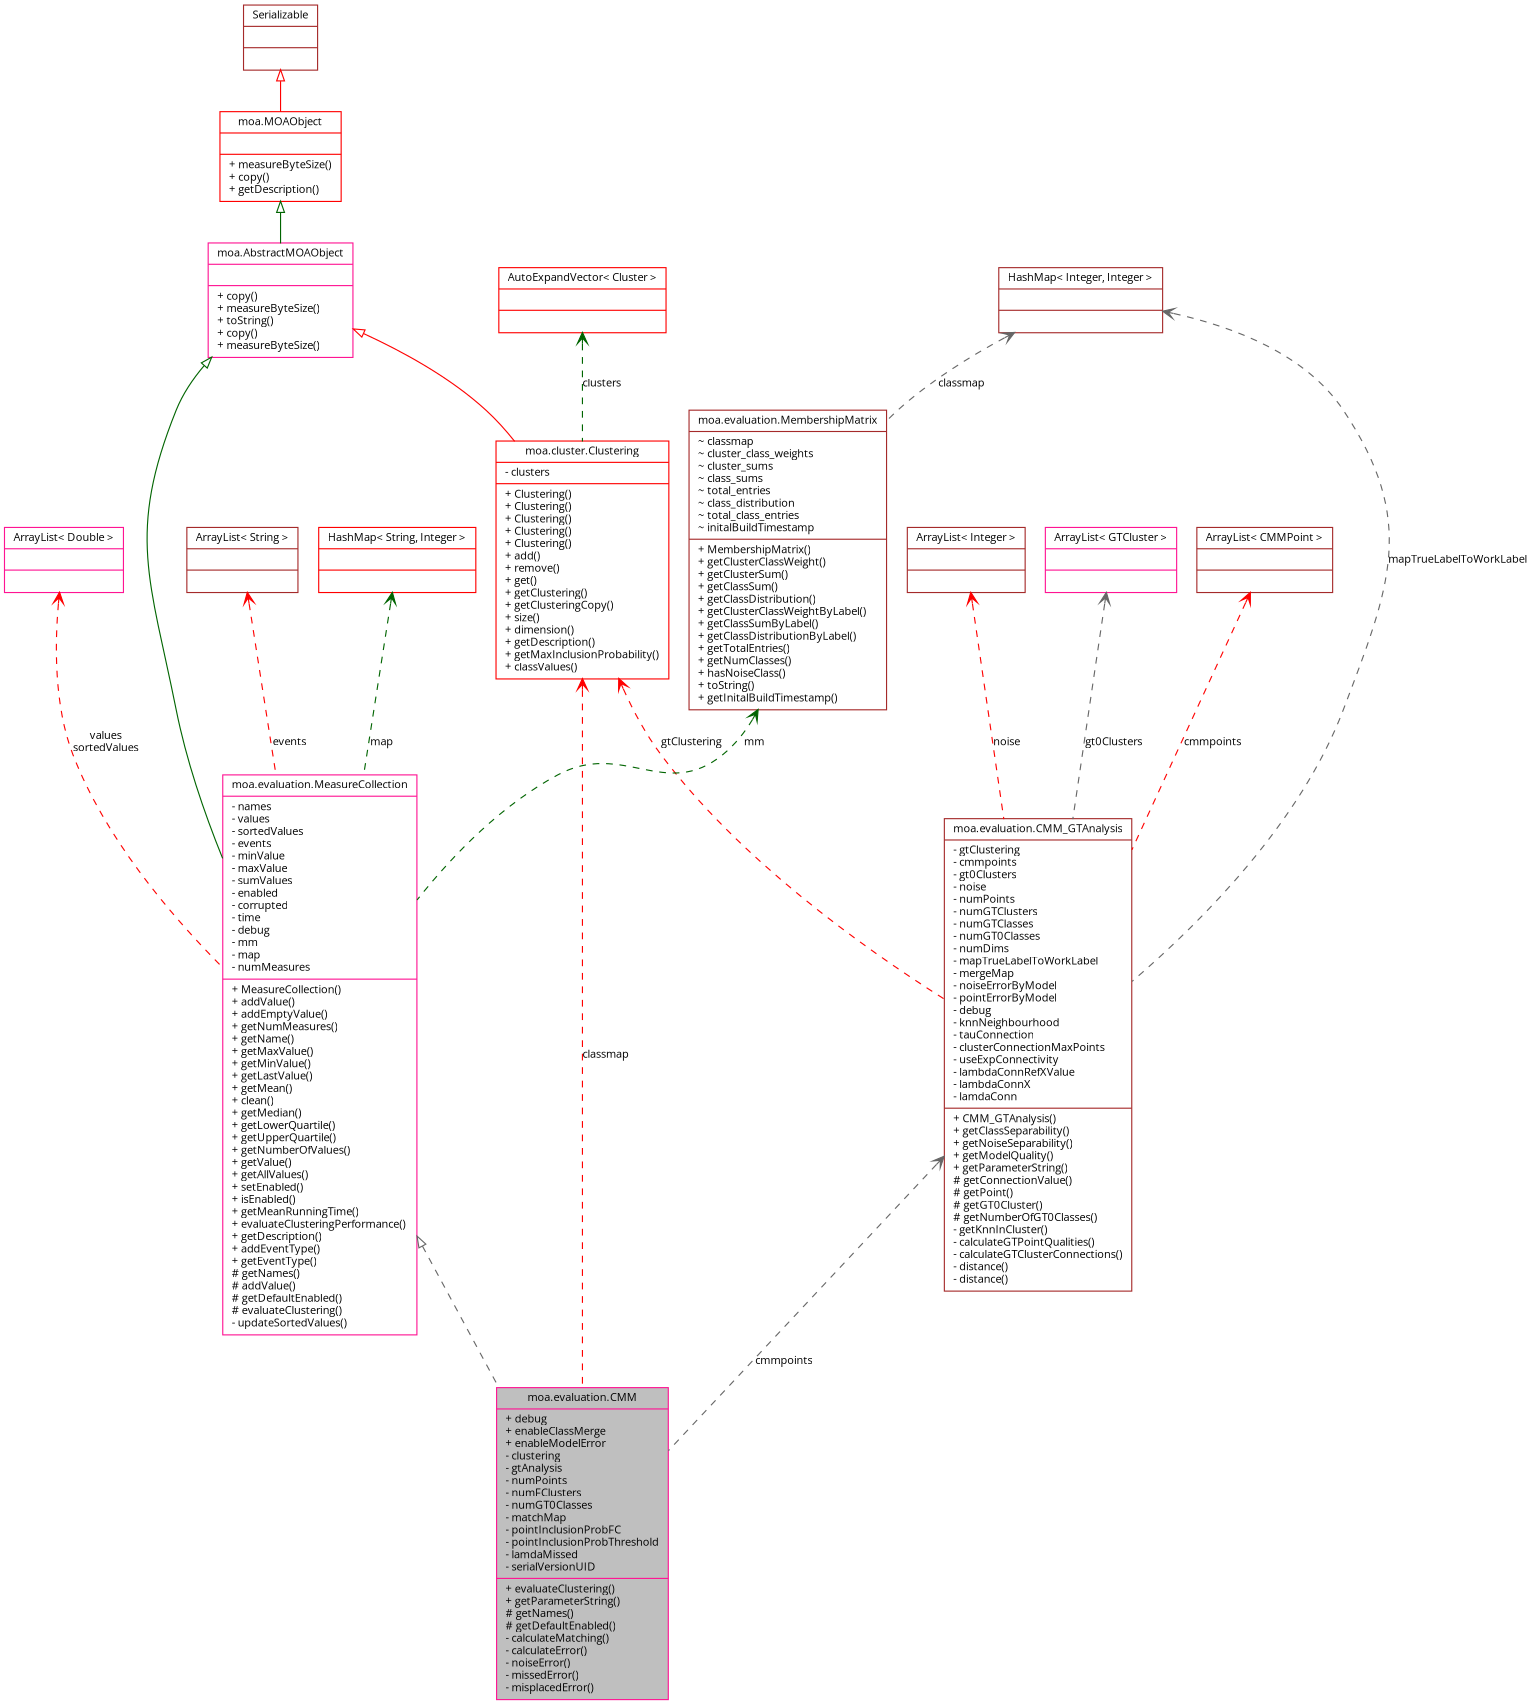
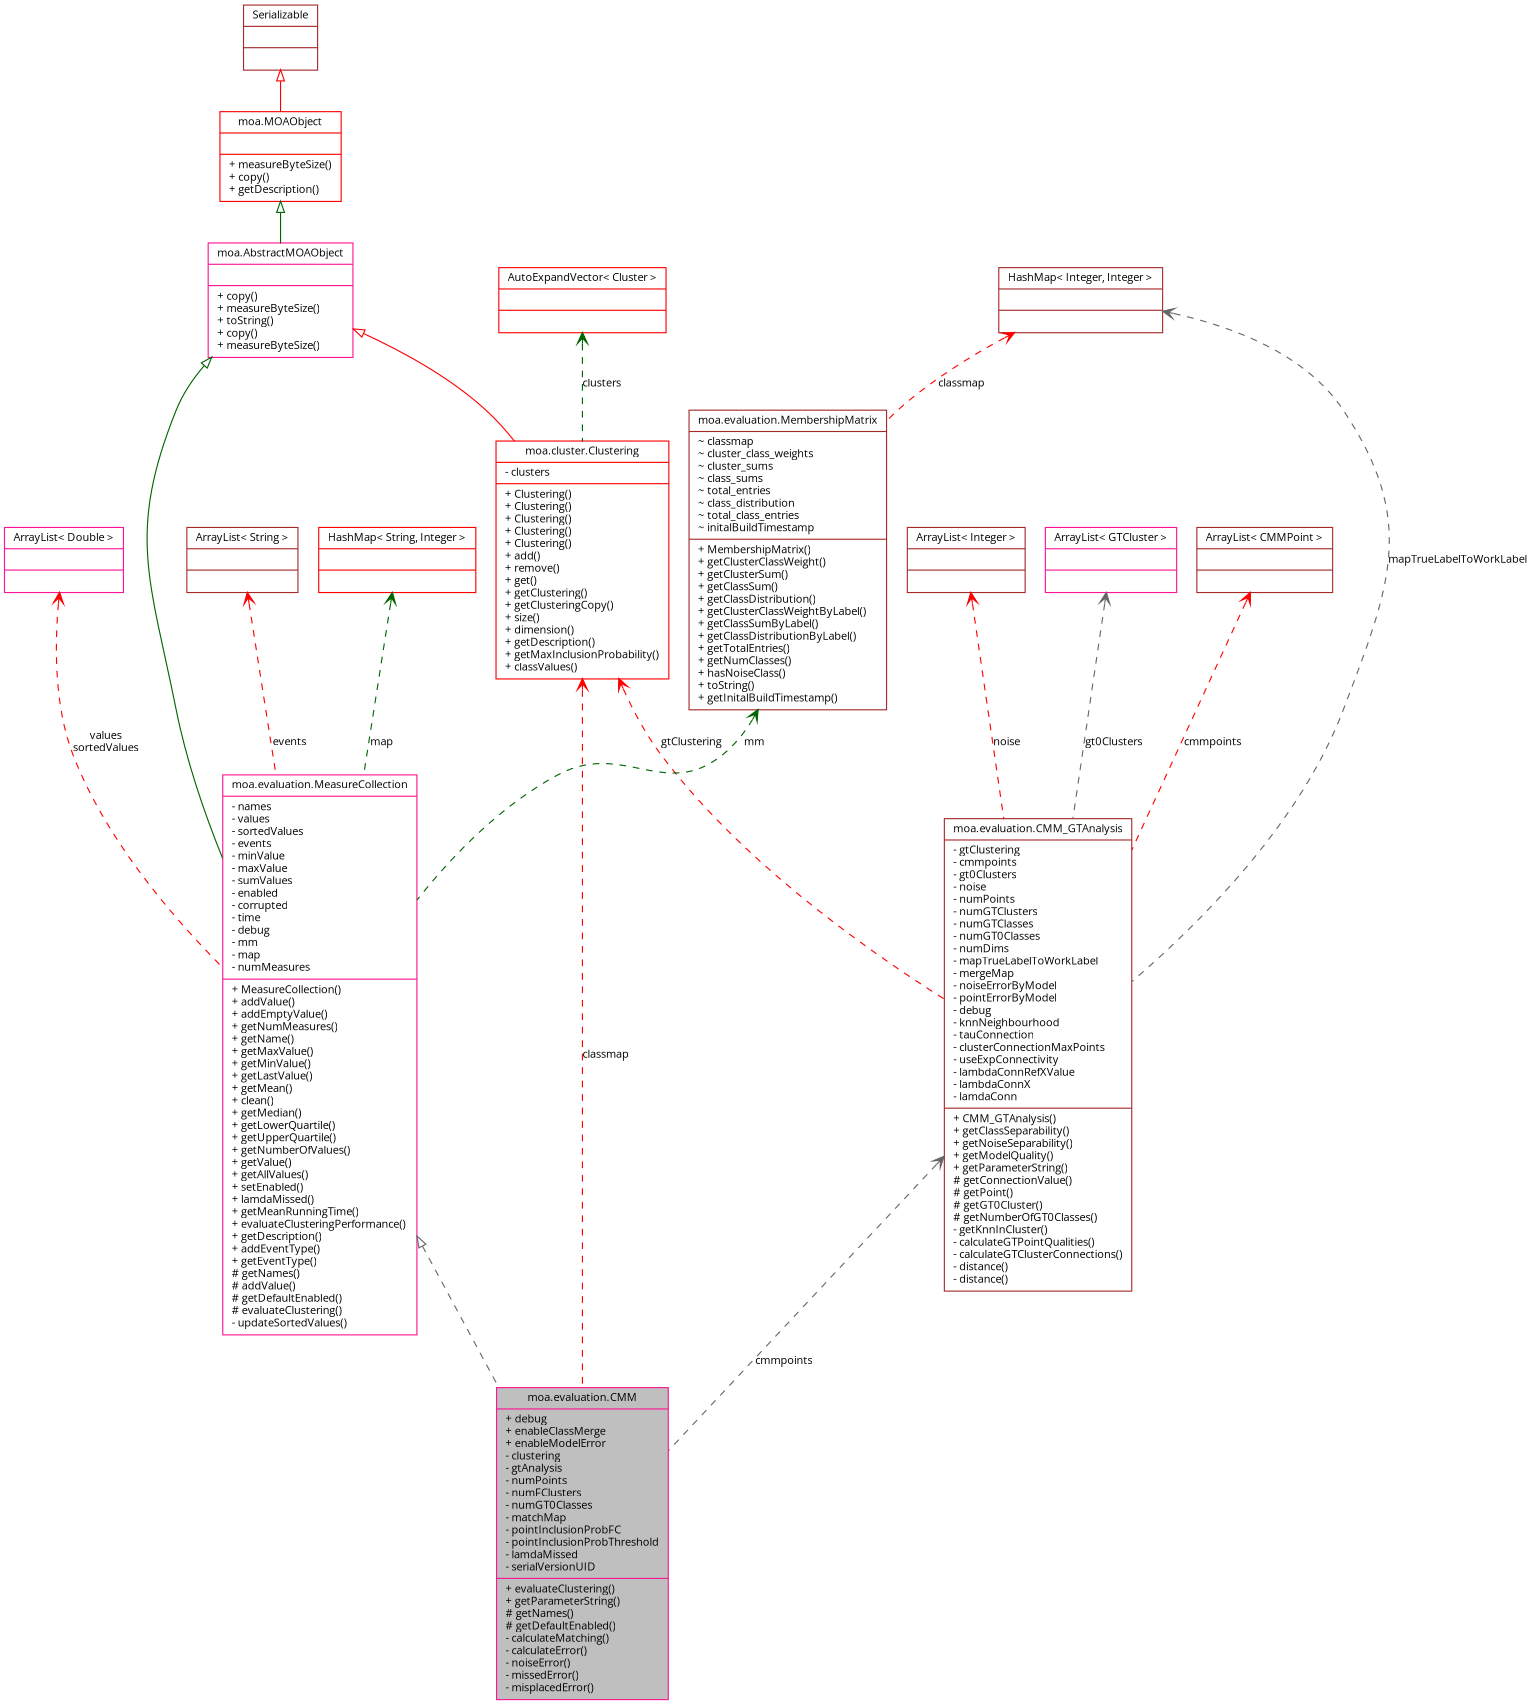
(943, 375) -> (943, 375)
(264, 1200) -> (273, 1200)
